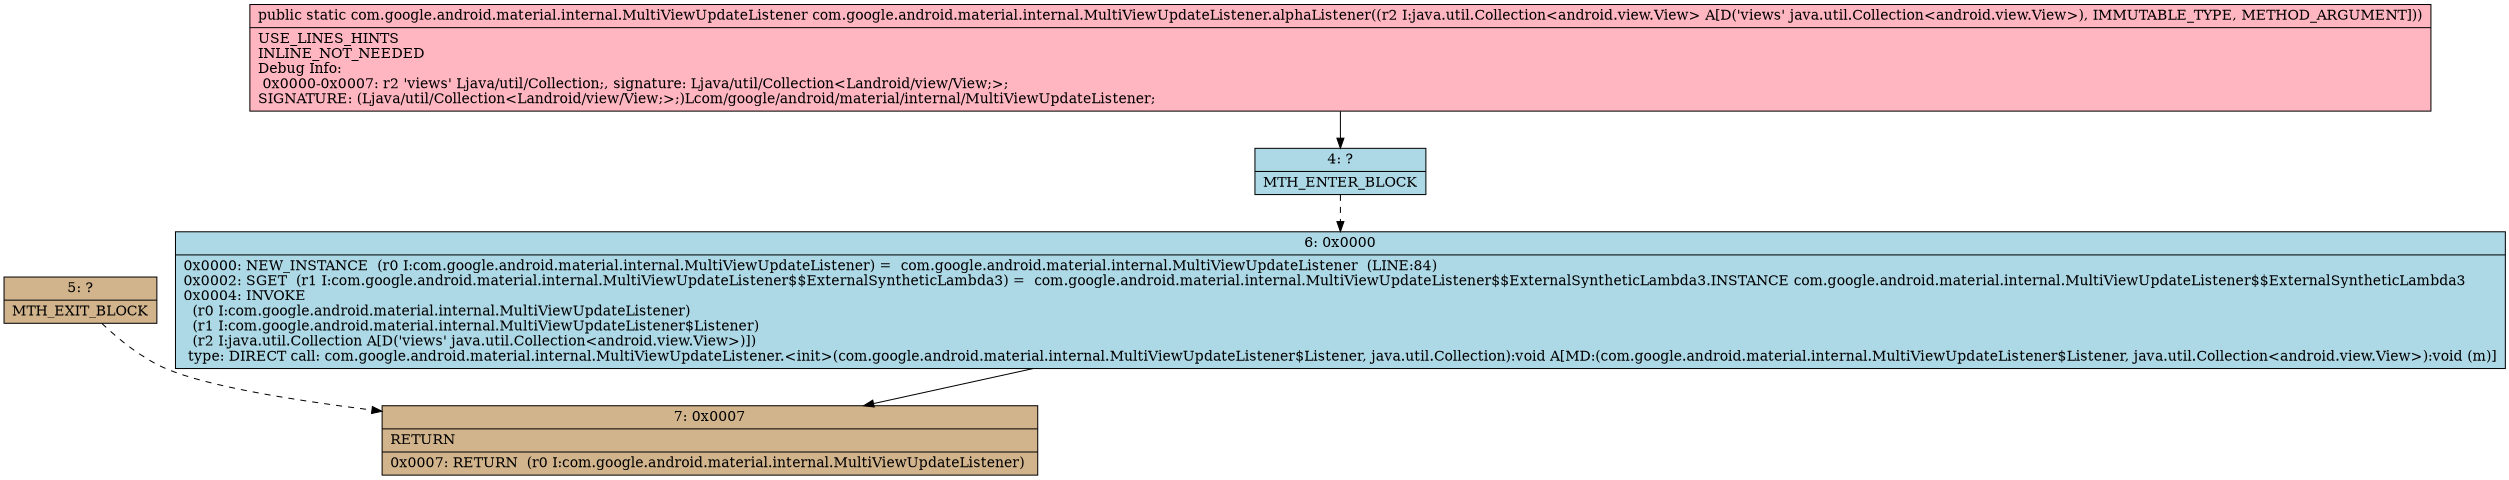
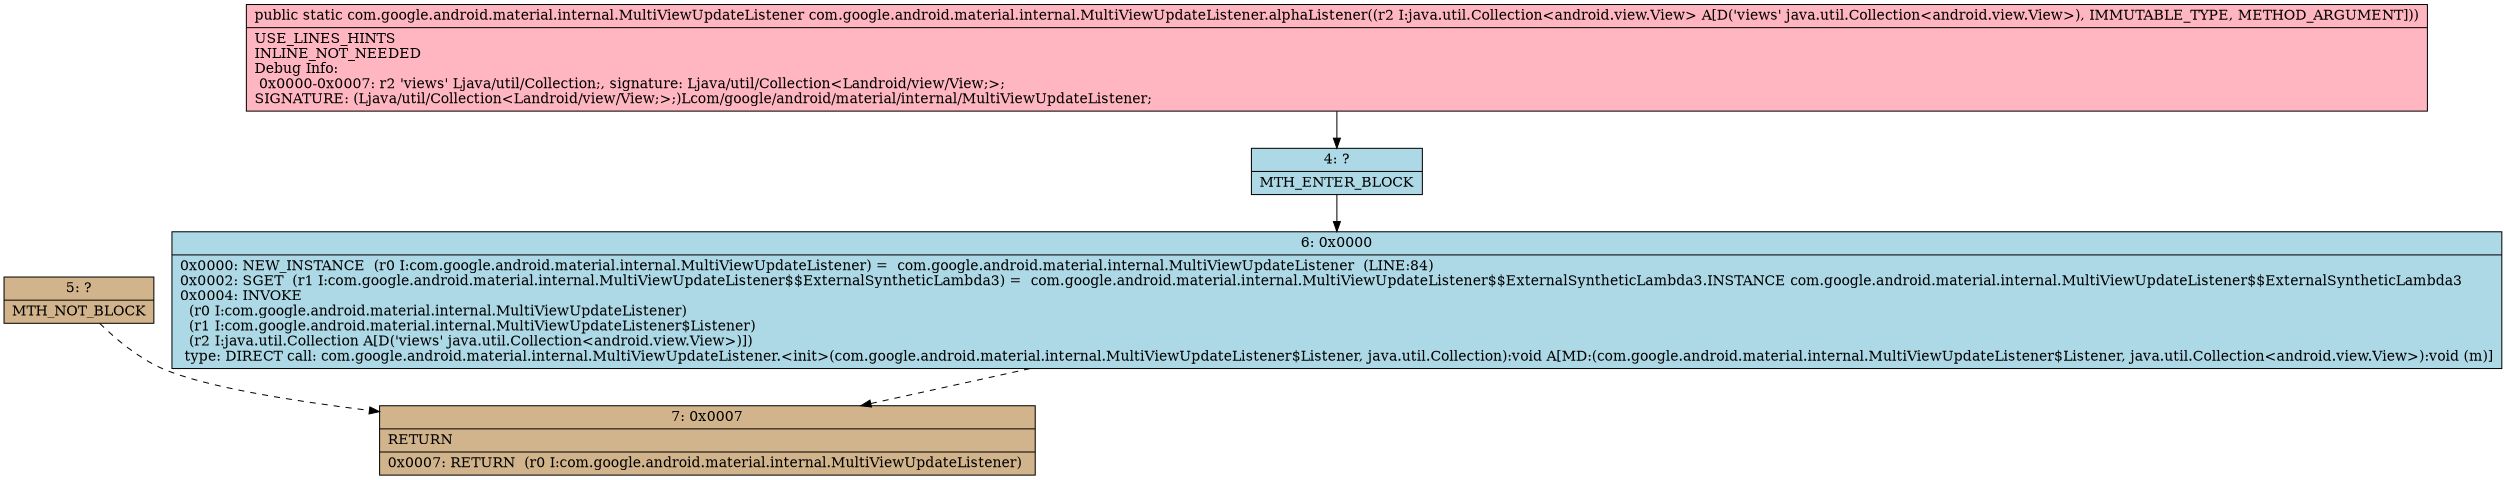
(1340, 208) -> (1337, 208)
(80, 311) -> (79, 311)
(953, 386) -> (950, 386)
